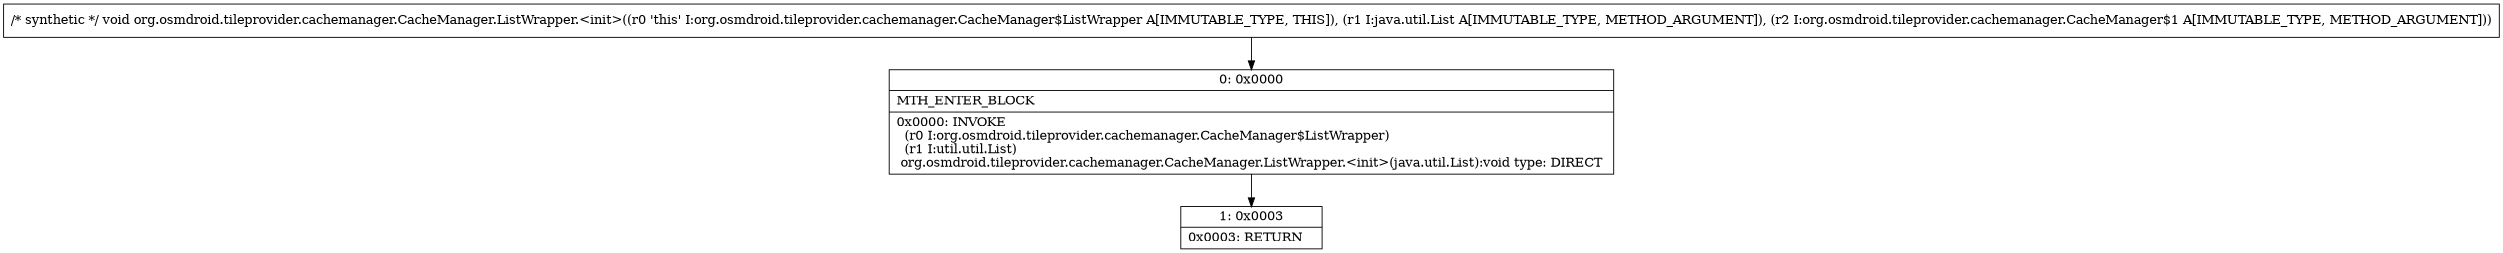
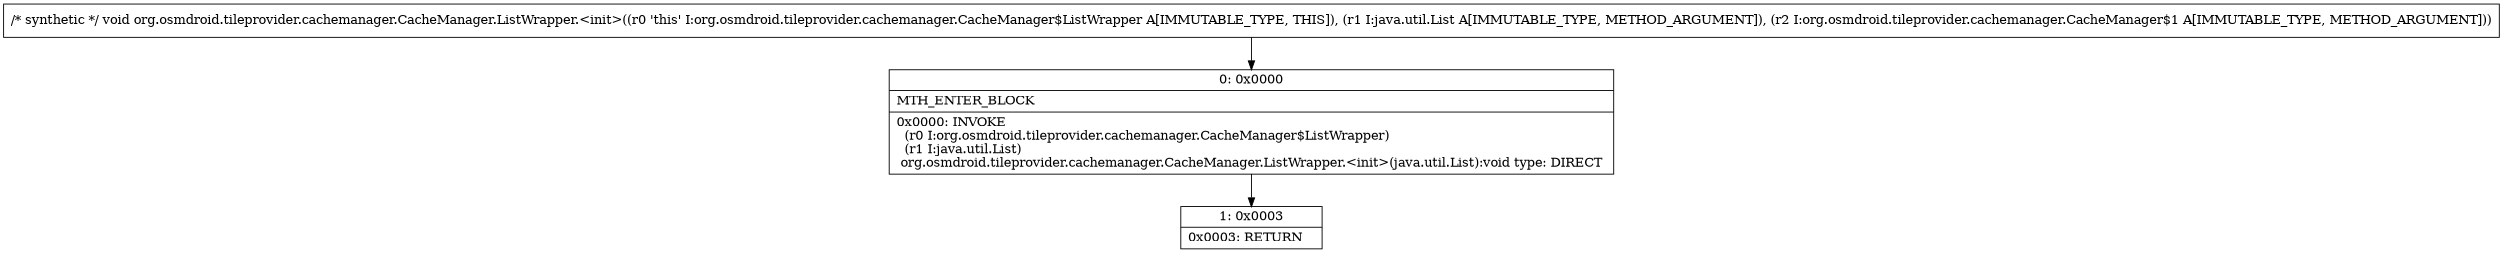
(957, 149) -> (959, 149)
